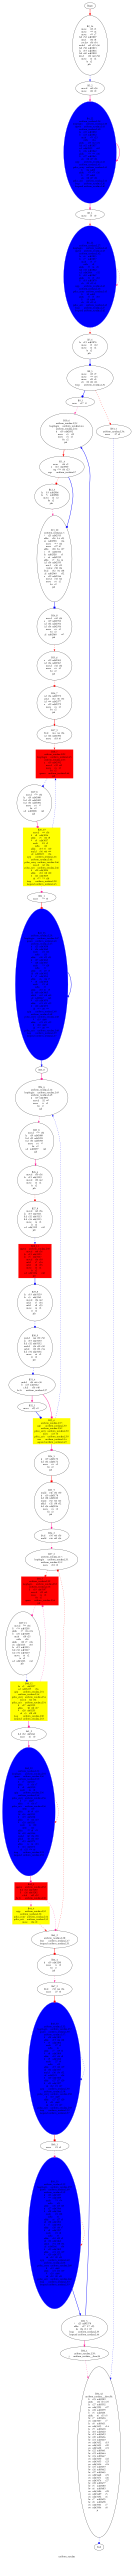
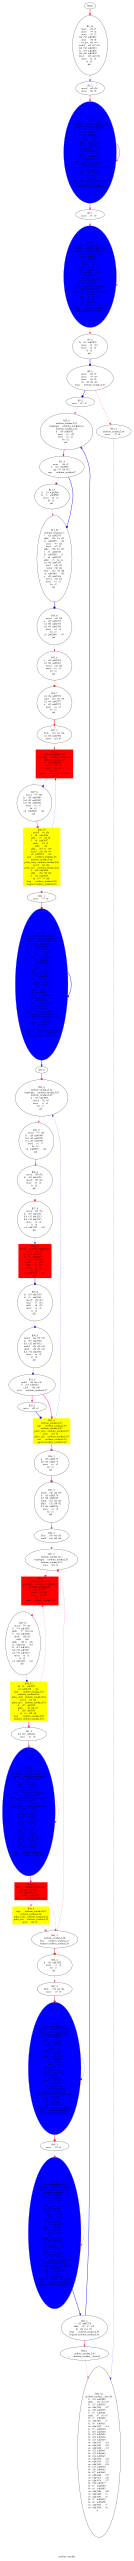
(99, 2547) -> none
